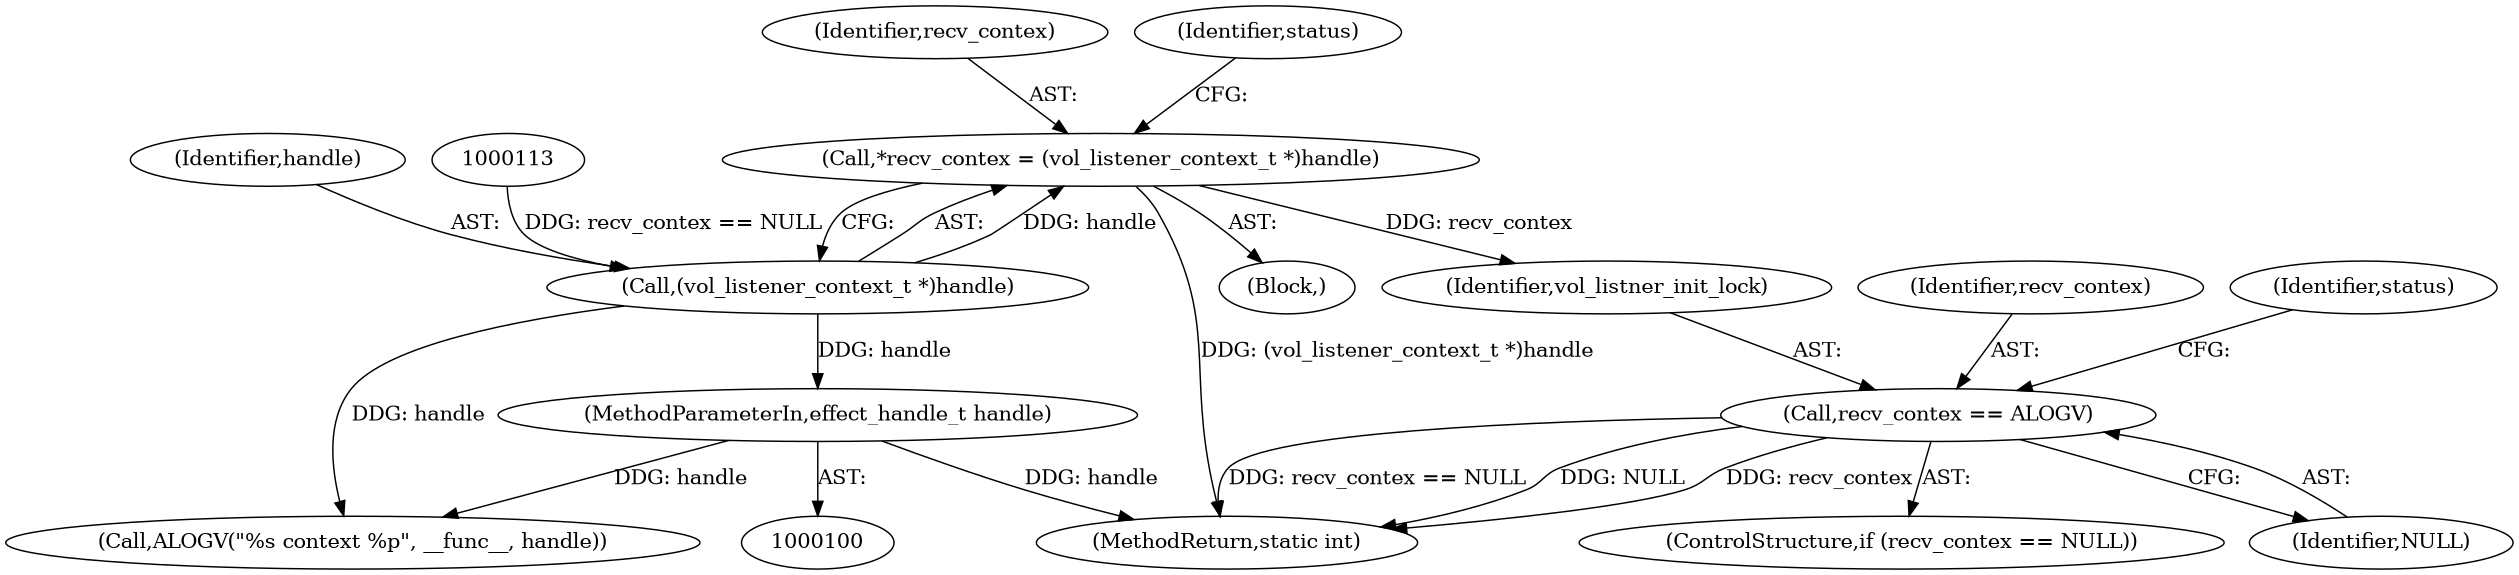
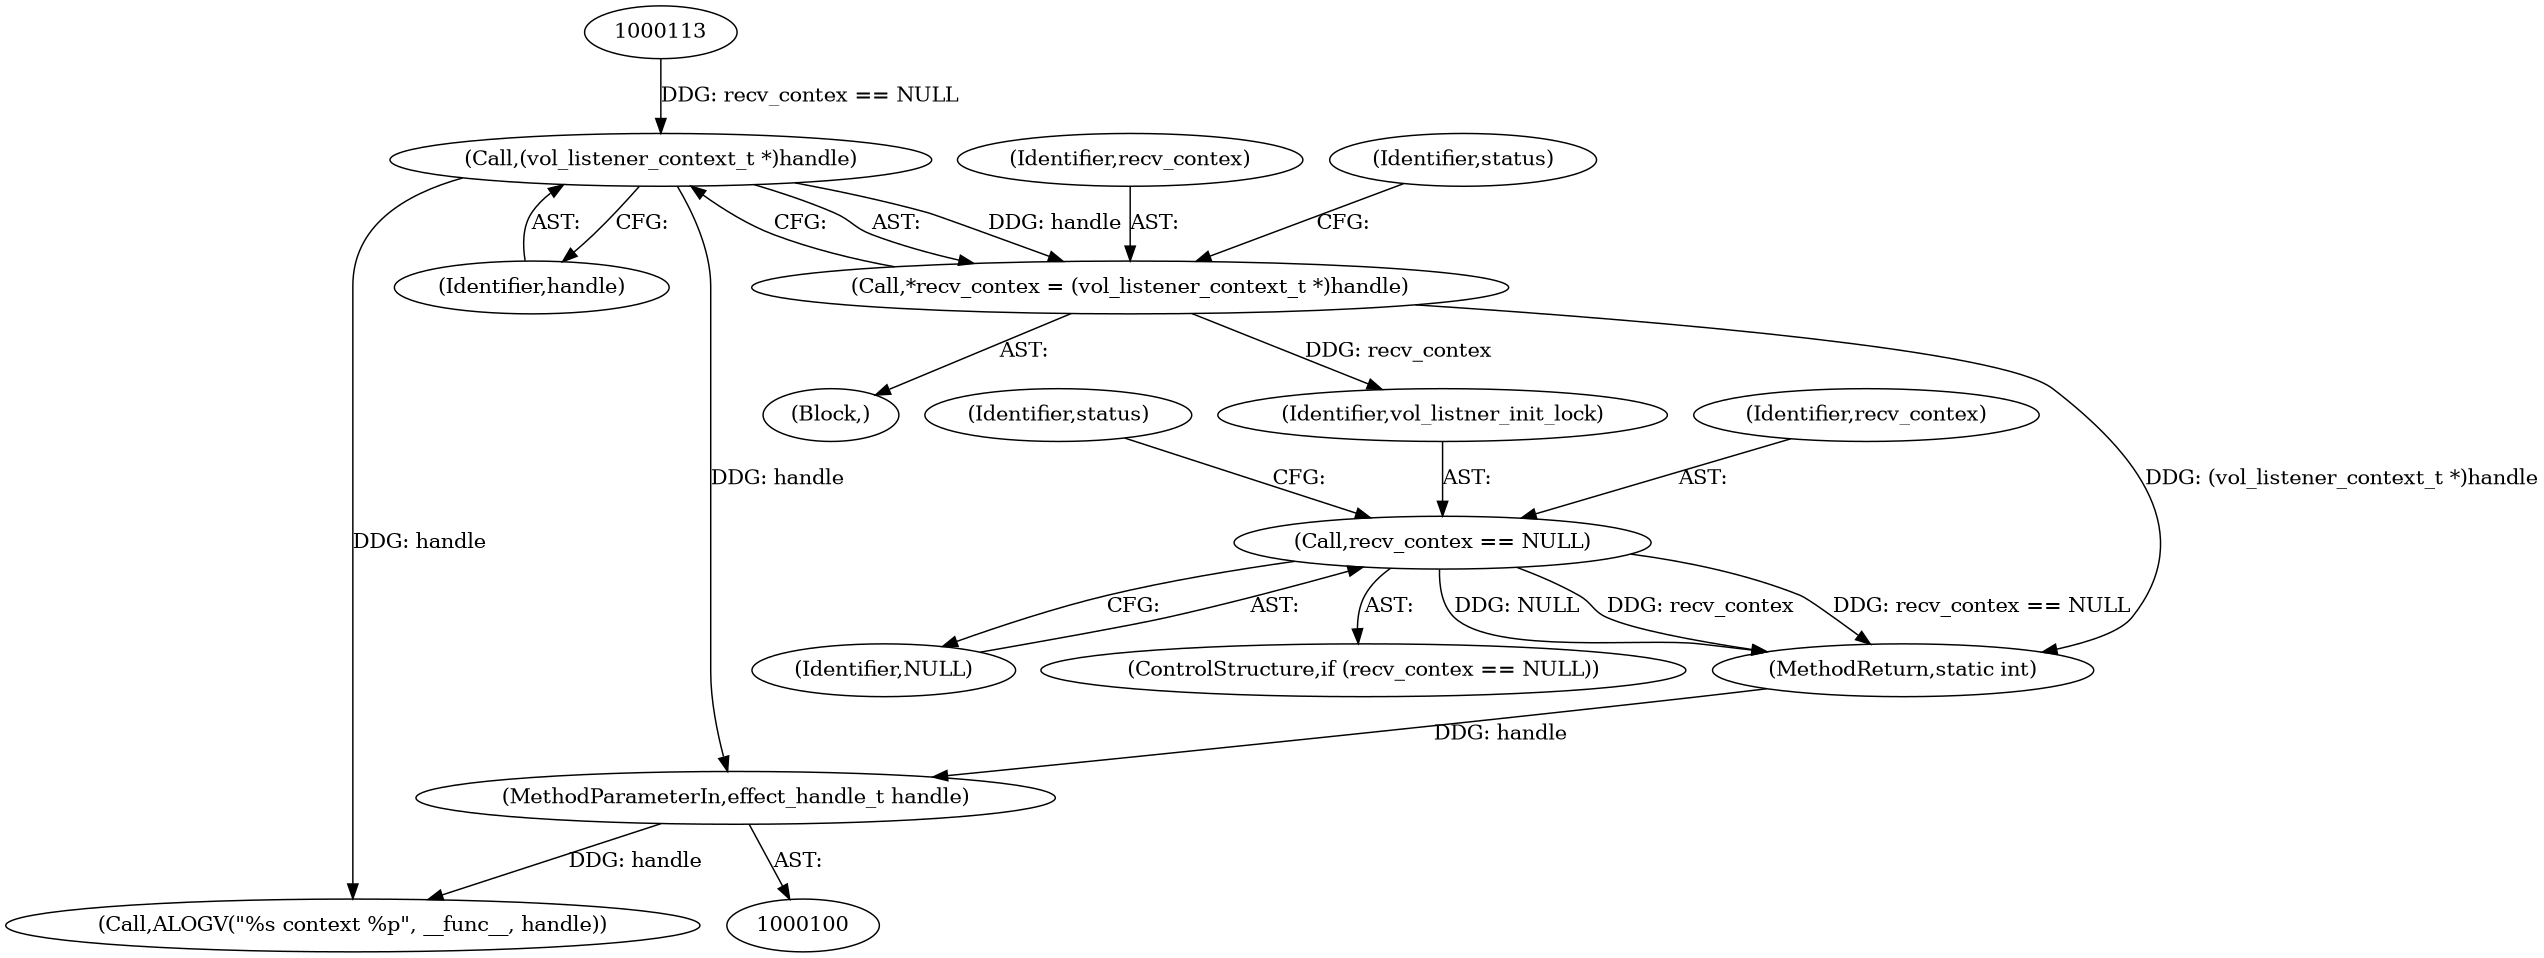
none -> (608, 220)
(1938, 415) -> (1443, 543)
(1000, 482) -> (1357, 734)
